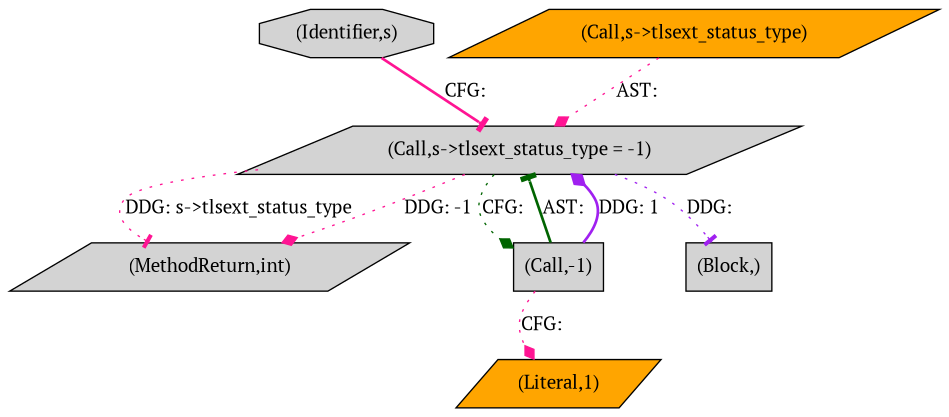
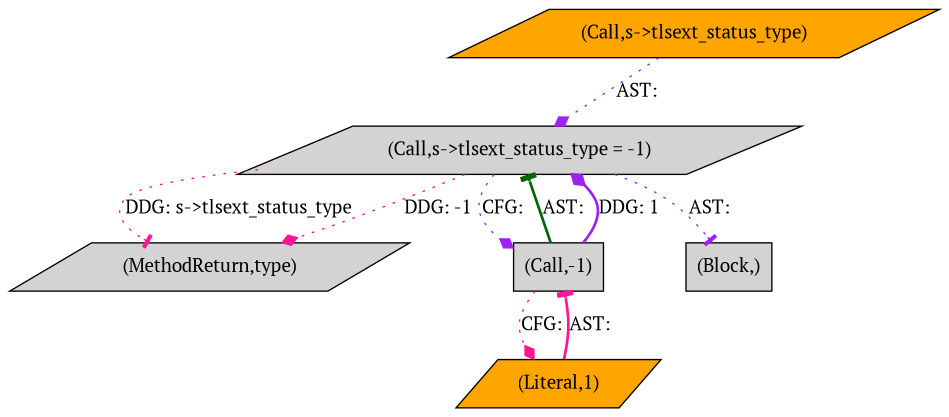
(347, 34) -> none
(614, 87) -> (614, 87)
(479, 208) -> (479, 208)
(712, 209) -> (712, 209)
(210, 267) -> (210, 267)
none -> (568, 329)
